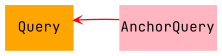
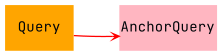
(100, 19) -> (93, 36)
